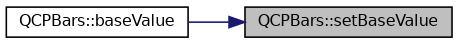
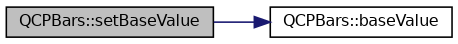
(209, 22) -> (234, 22)
